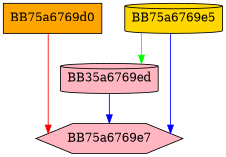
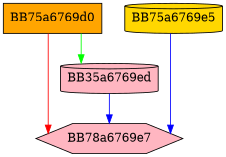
(141, 44) -> (81, 44)
(109, 139) -> (109, 139)
